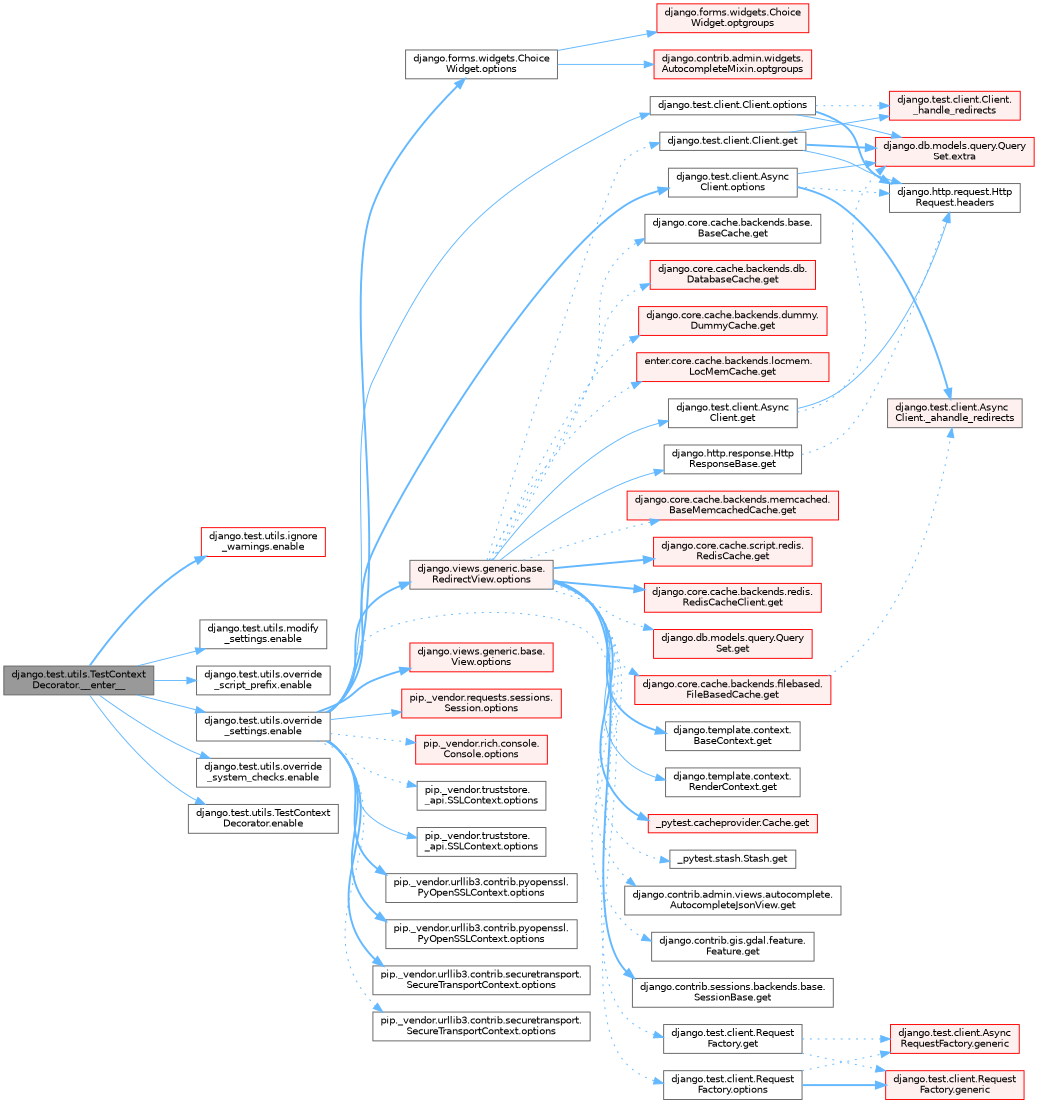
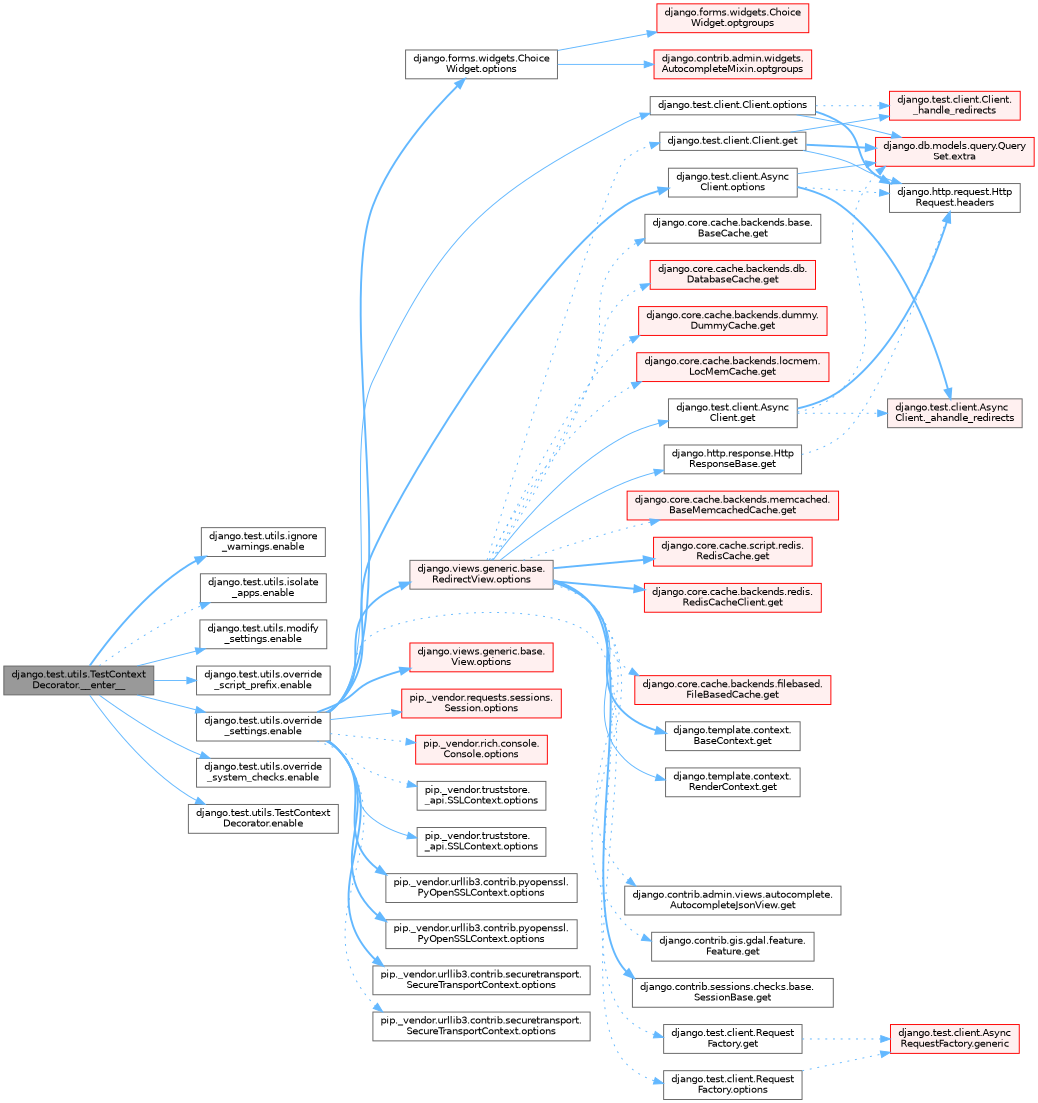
(893, 334) -> (893, 334)
(733, 367) -> (733, 367)
(263, 542) -> (263, 542)
(911, 569) -> (837, 413)
none -> (263, 588)
(733, 644) -> none
(733, 824) -> none
(733, 859) -> none
(733, 993) -> (733, 993)
(955, 1085) -> none
